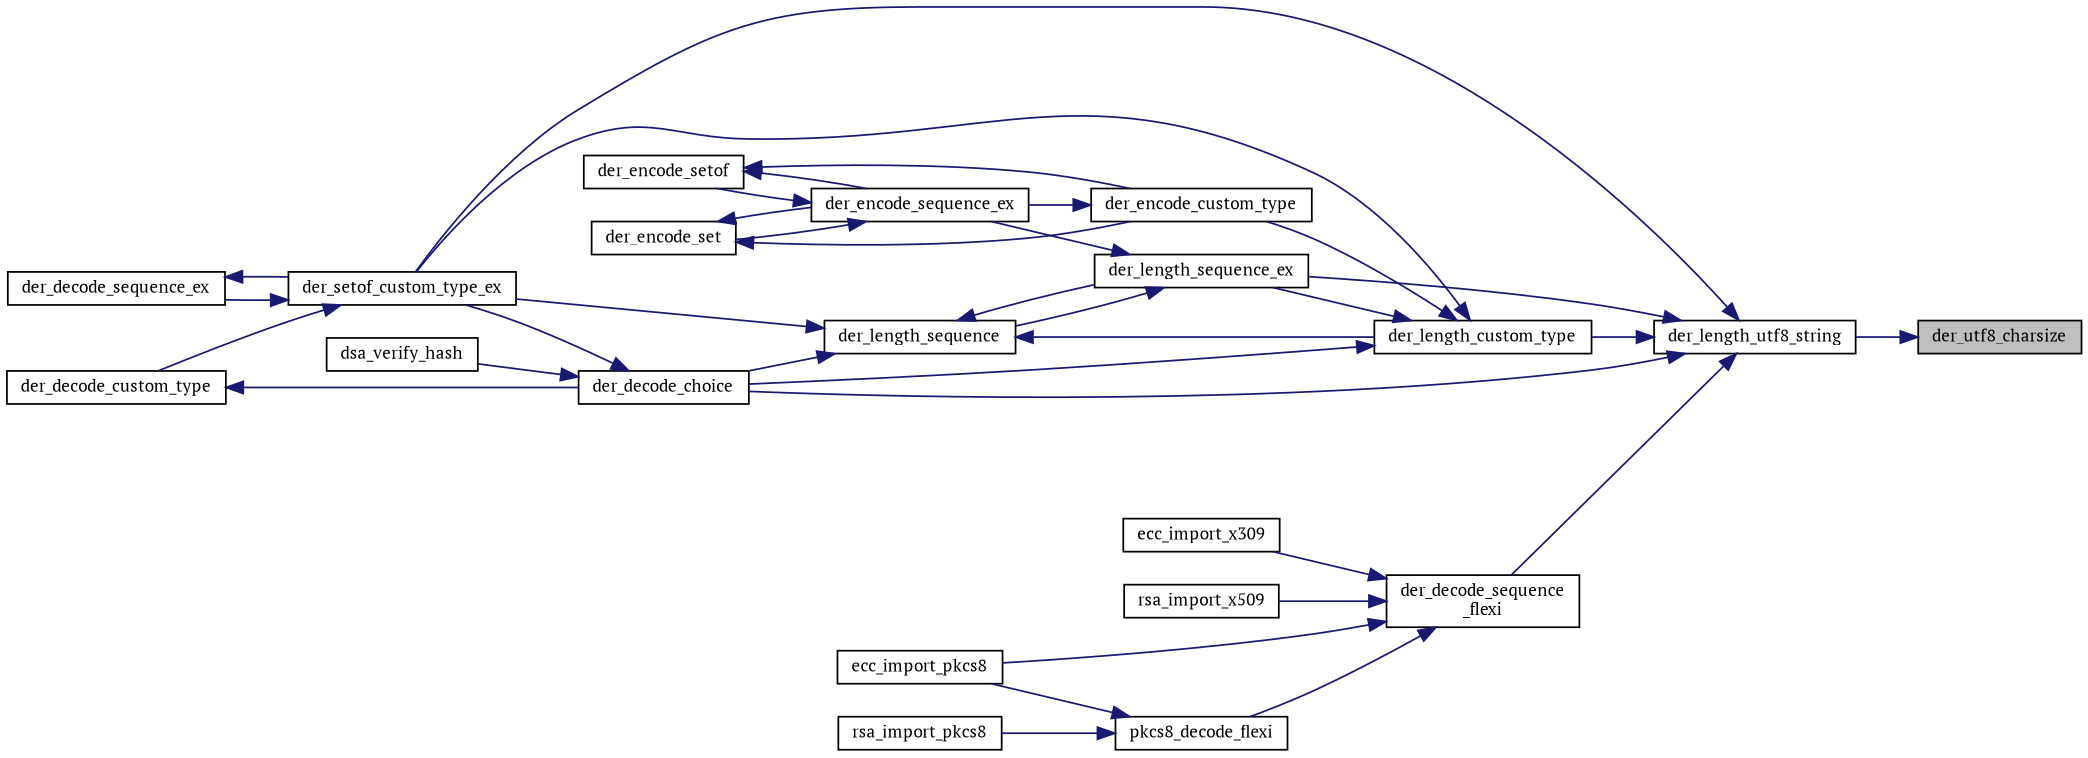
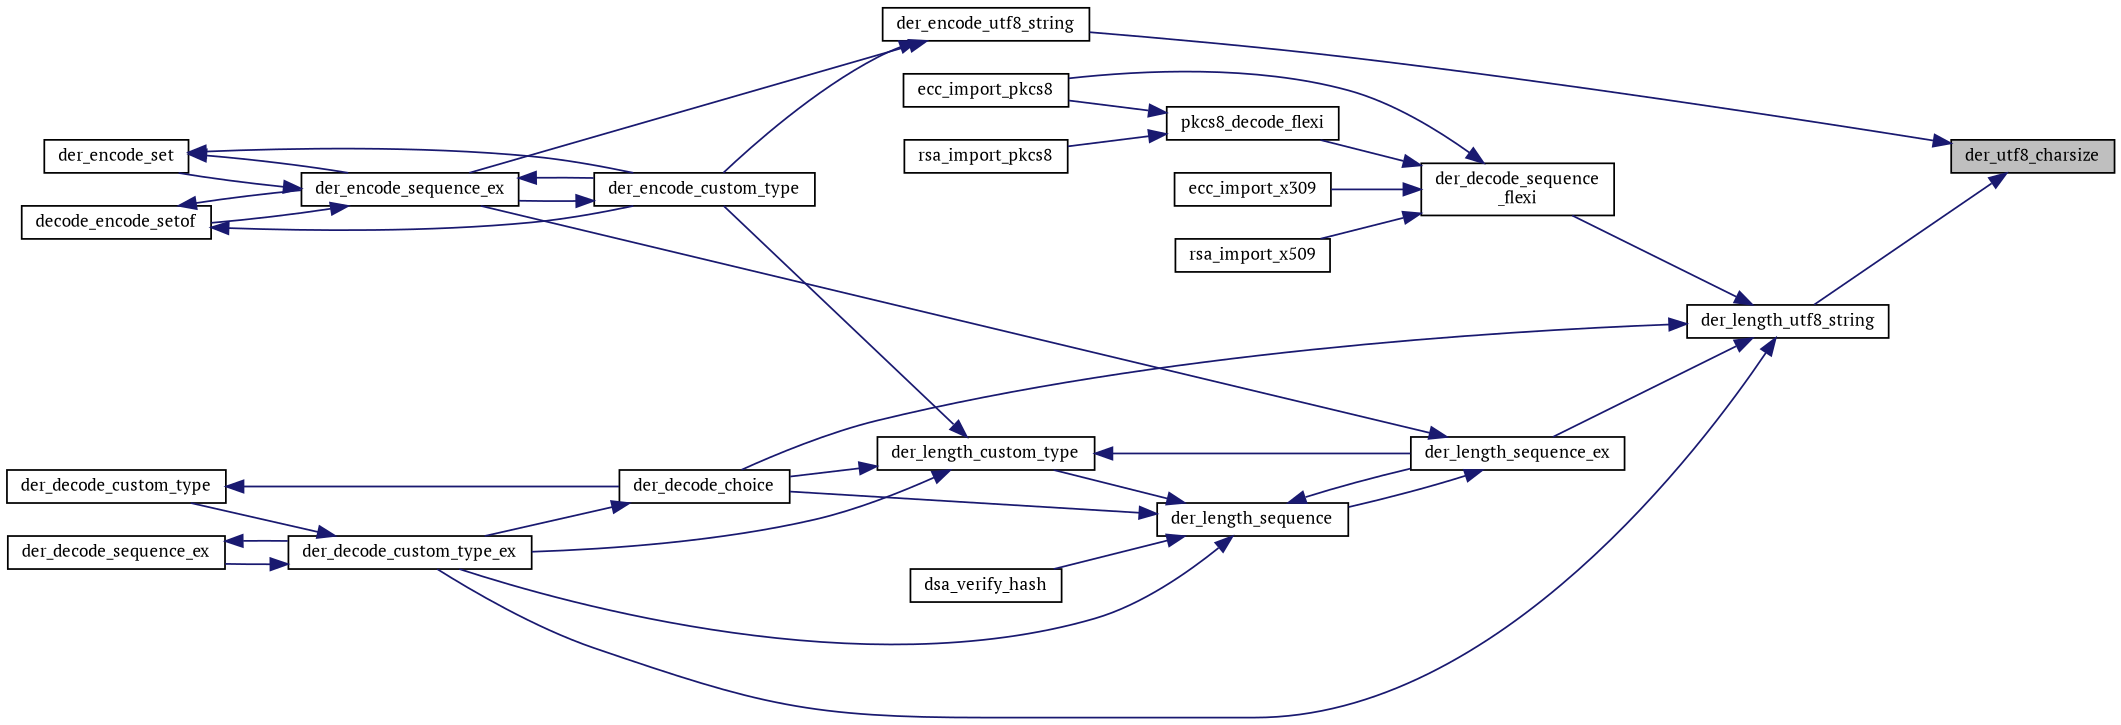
none -> (986, 24)
(664, 172) -> (116, 222)
none -> (565, 178)
(402, 288) -> (410, 553)
(1614, 337) -> none
(520, 369) -> (1111, 555)
